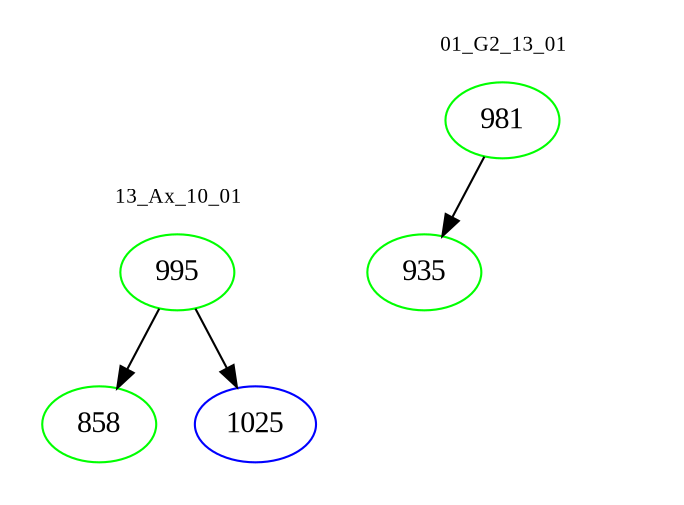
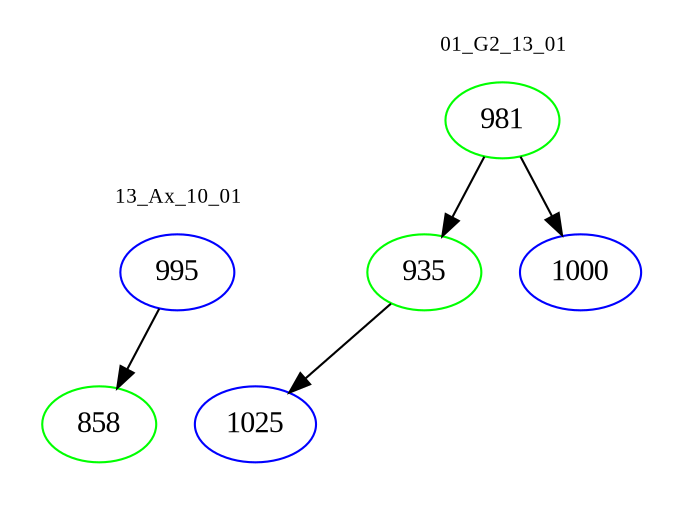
(177, 272) -> (177, 272)
none -> (581, 272)
(211, 338) -> (348, 341)
